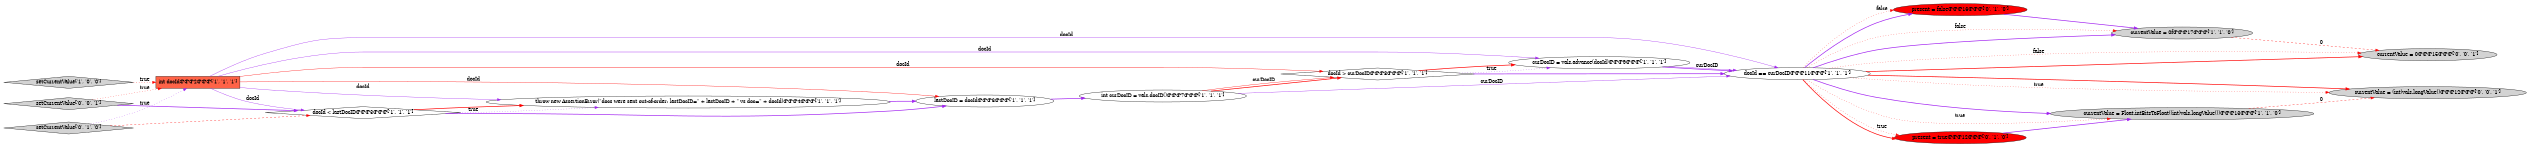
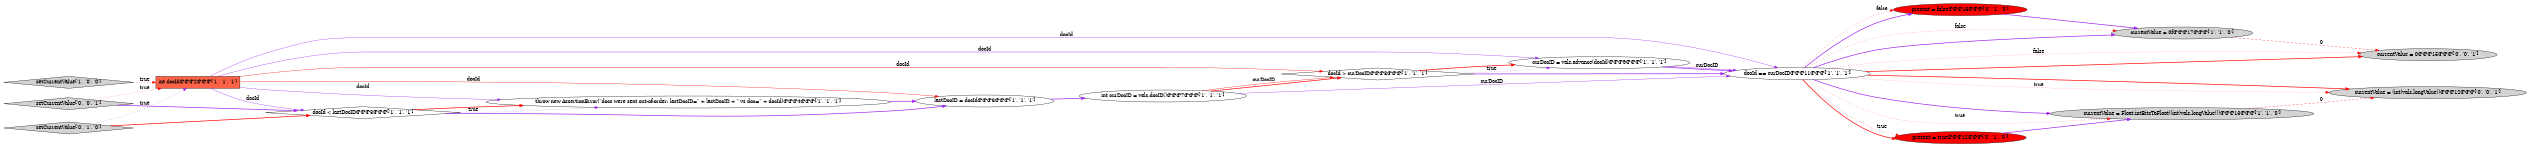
(208, 121) -> (208, 121)
